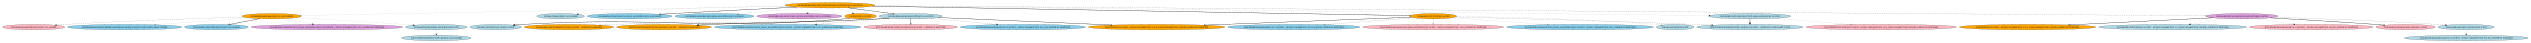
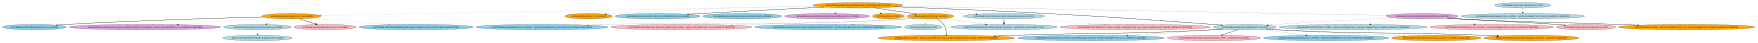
(561, 16) -> (589, 16)
(150, 20) -> (307, 21)
(2360, 20) -> (1331, 21)
(436, 27) -> (257, 27)
(496, 27) -> none
